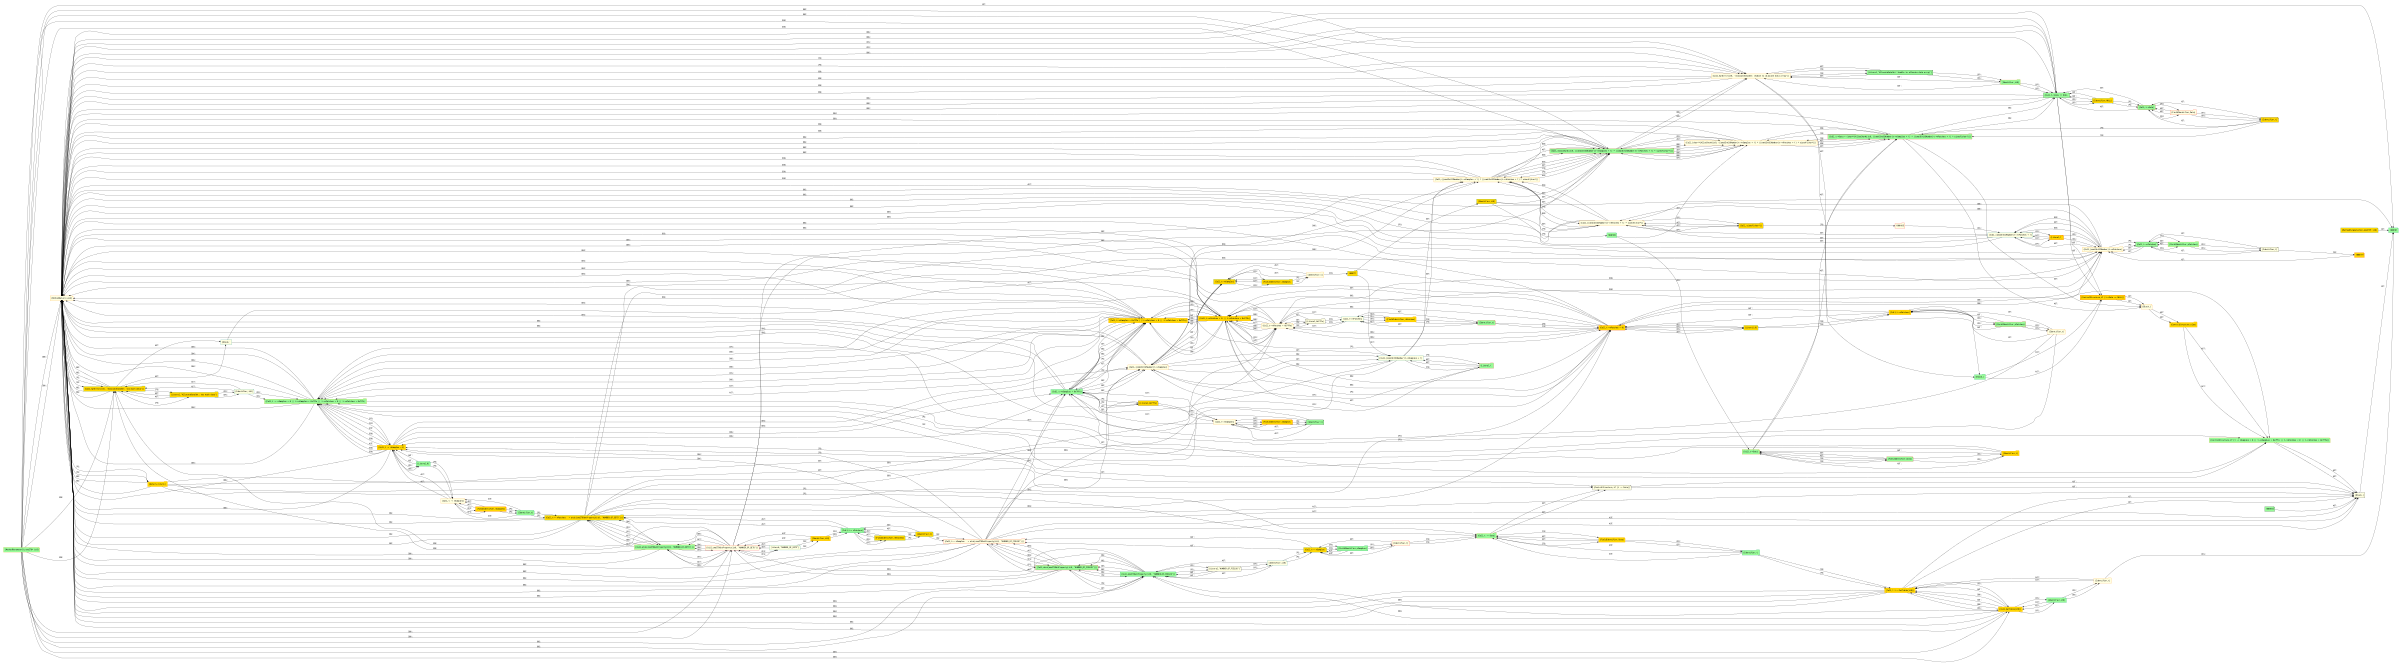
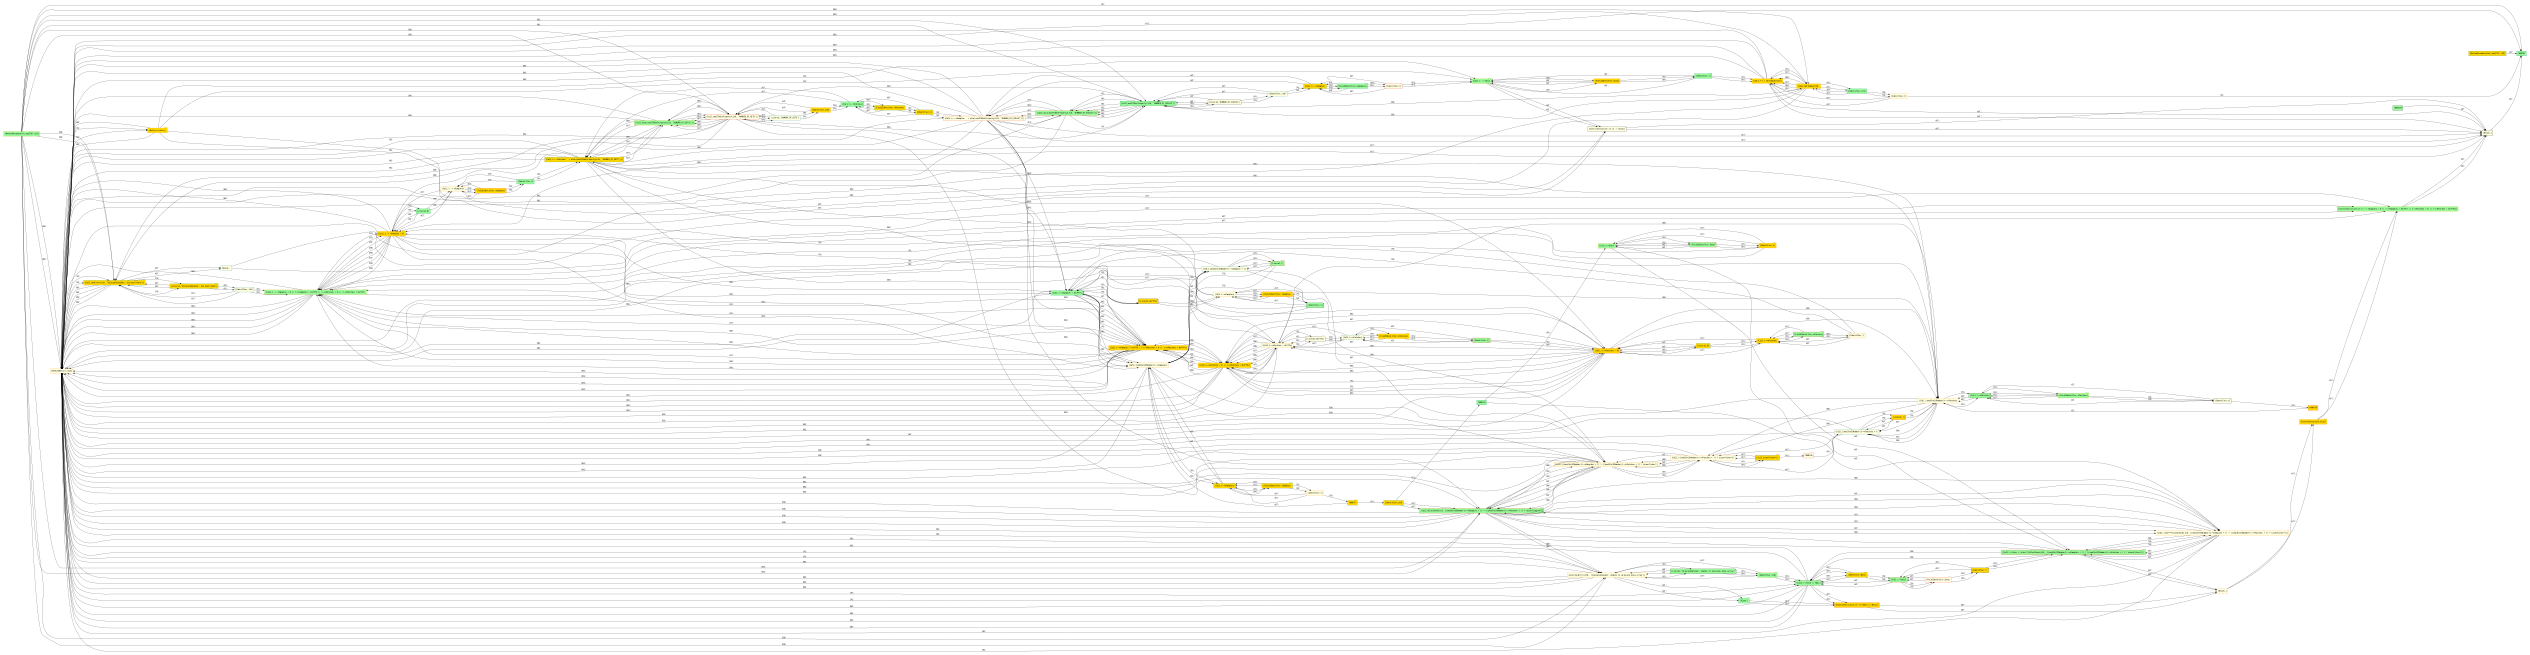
(1369, 310) -> (1206, 494)
